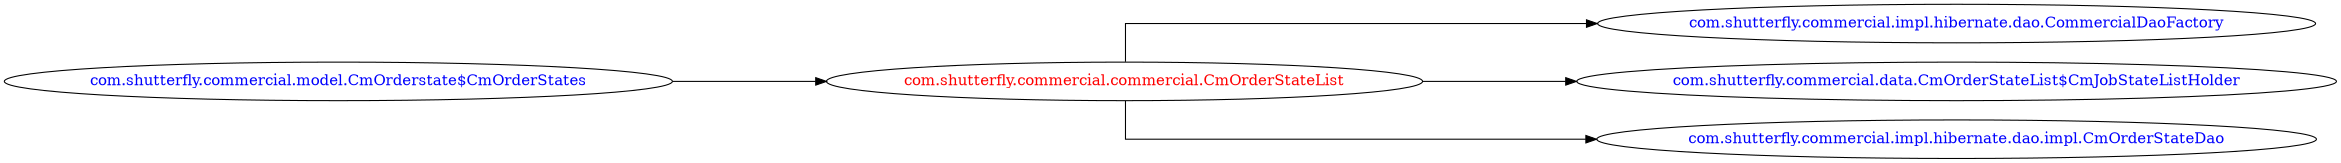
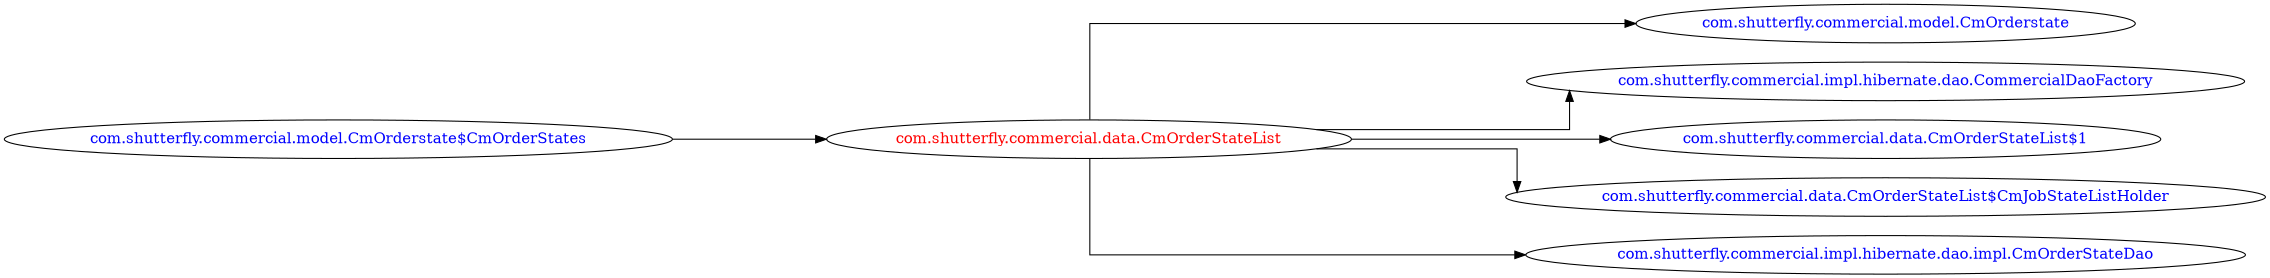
none -> (1886, 24)
(1124, 81) -> (1089, 139)
none -> (1886, 139)
